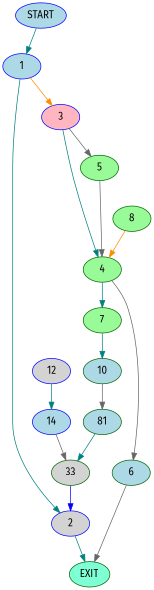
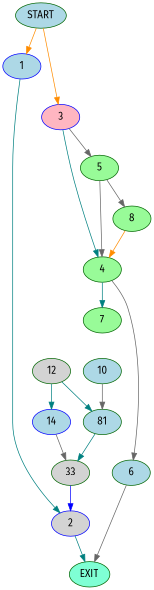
(41, 16) -> (41, 16)
(33, 38) -> (33, 38)
(39, 89) -> (50, 63)
none -> (114, 190)
(102, 342) -> none
(52, 371) -> (52, 371)
none -> (74, 394)
